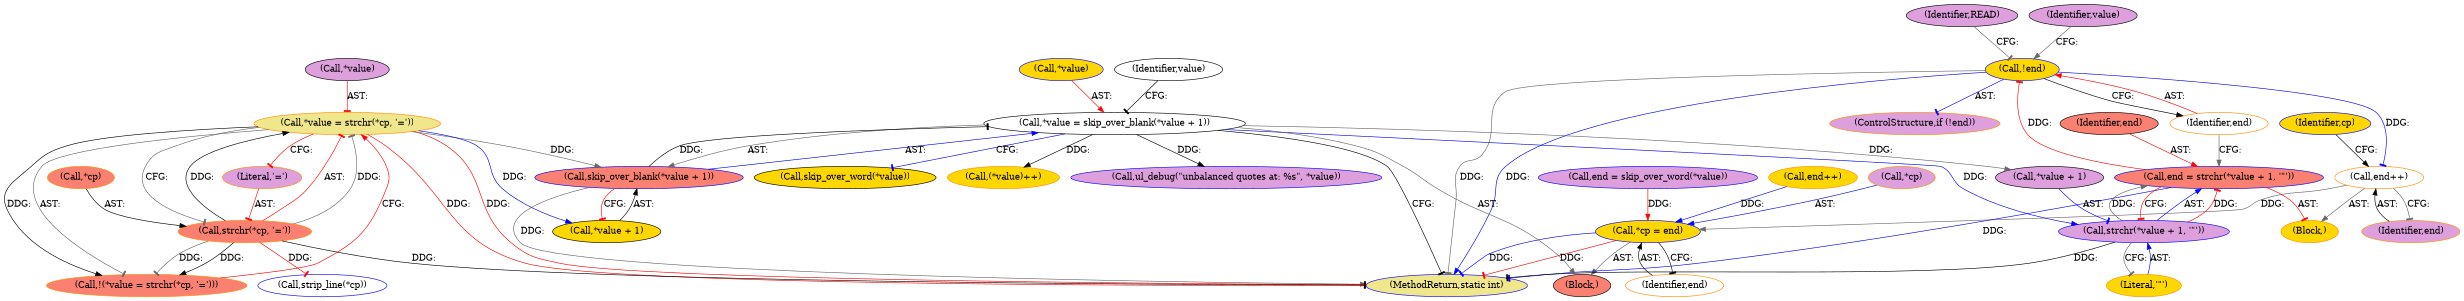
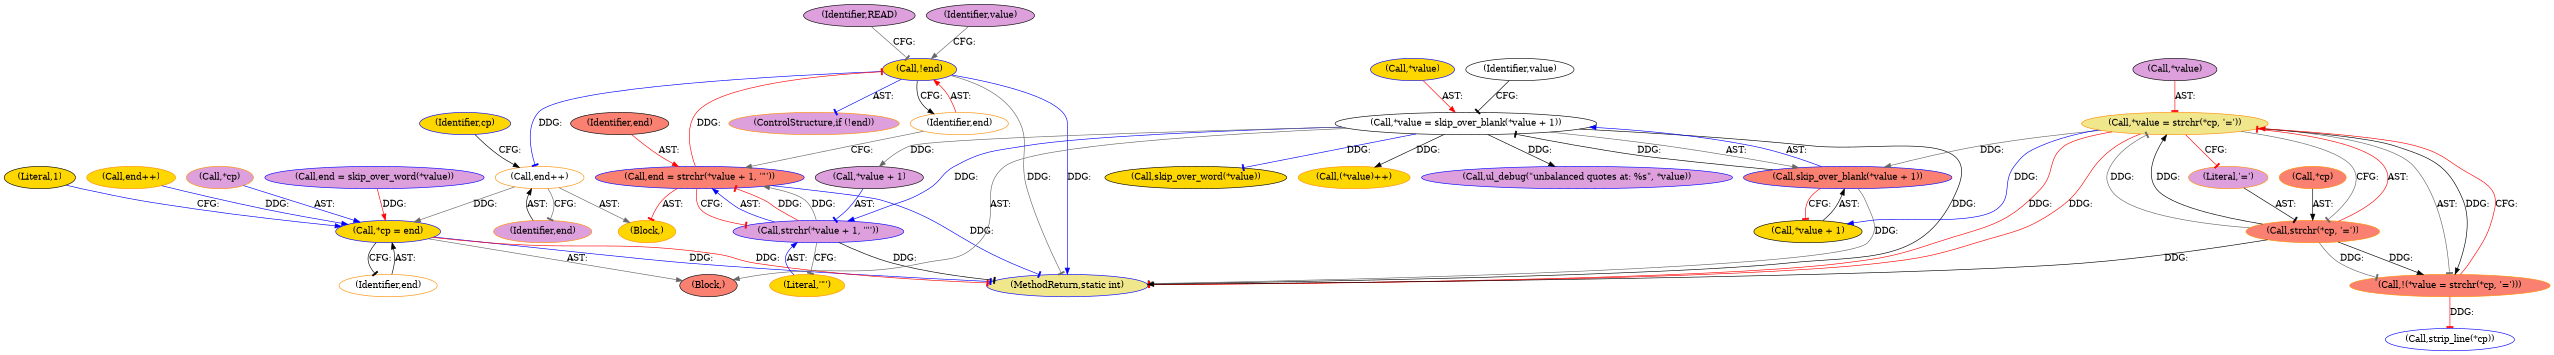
(1009, 151) -> (1360, 151)
none -> (40, 178)
(254, 203) -> (2269, 203)
(1425, 205) -> (1965, 205)
(282, 258) -> (2450, 311)
(550, 272) -> (1767, 276)
